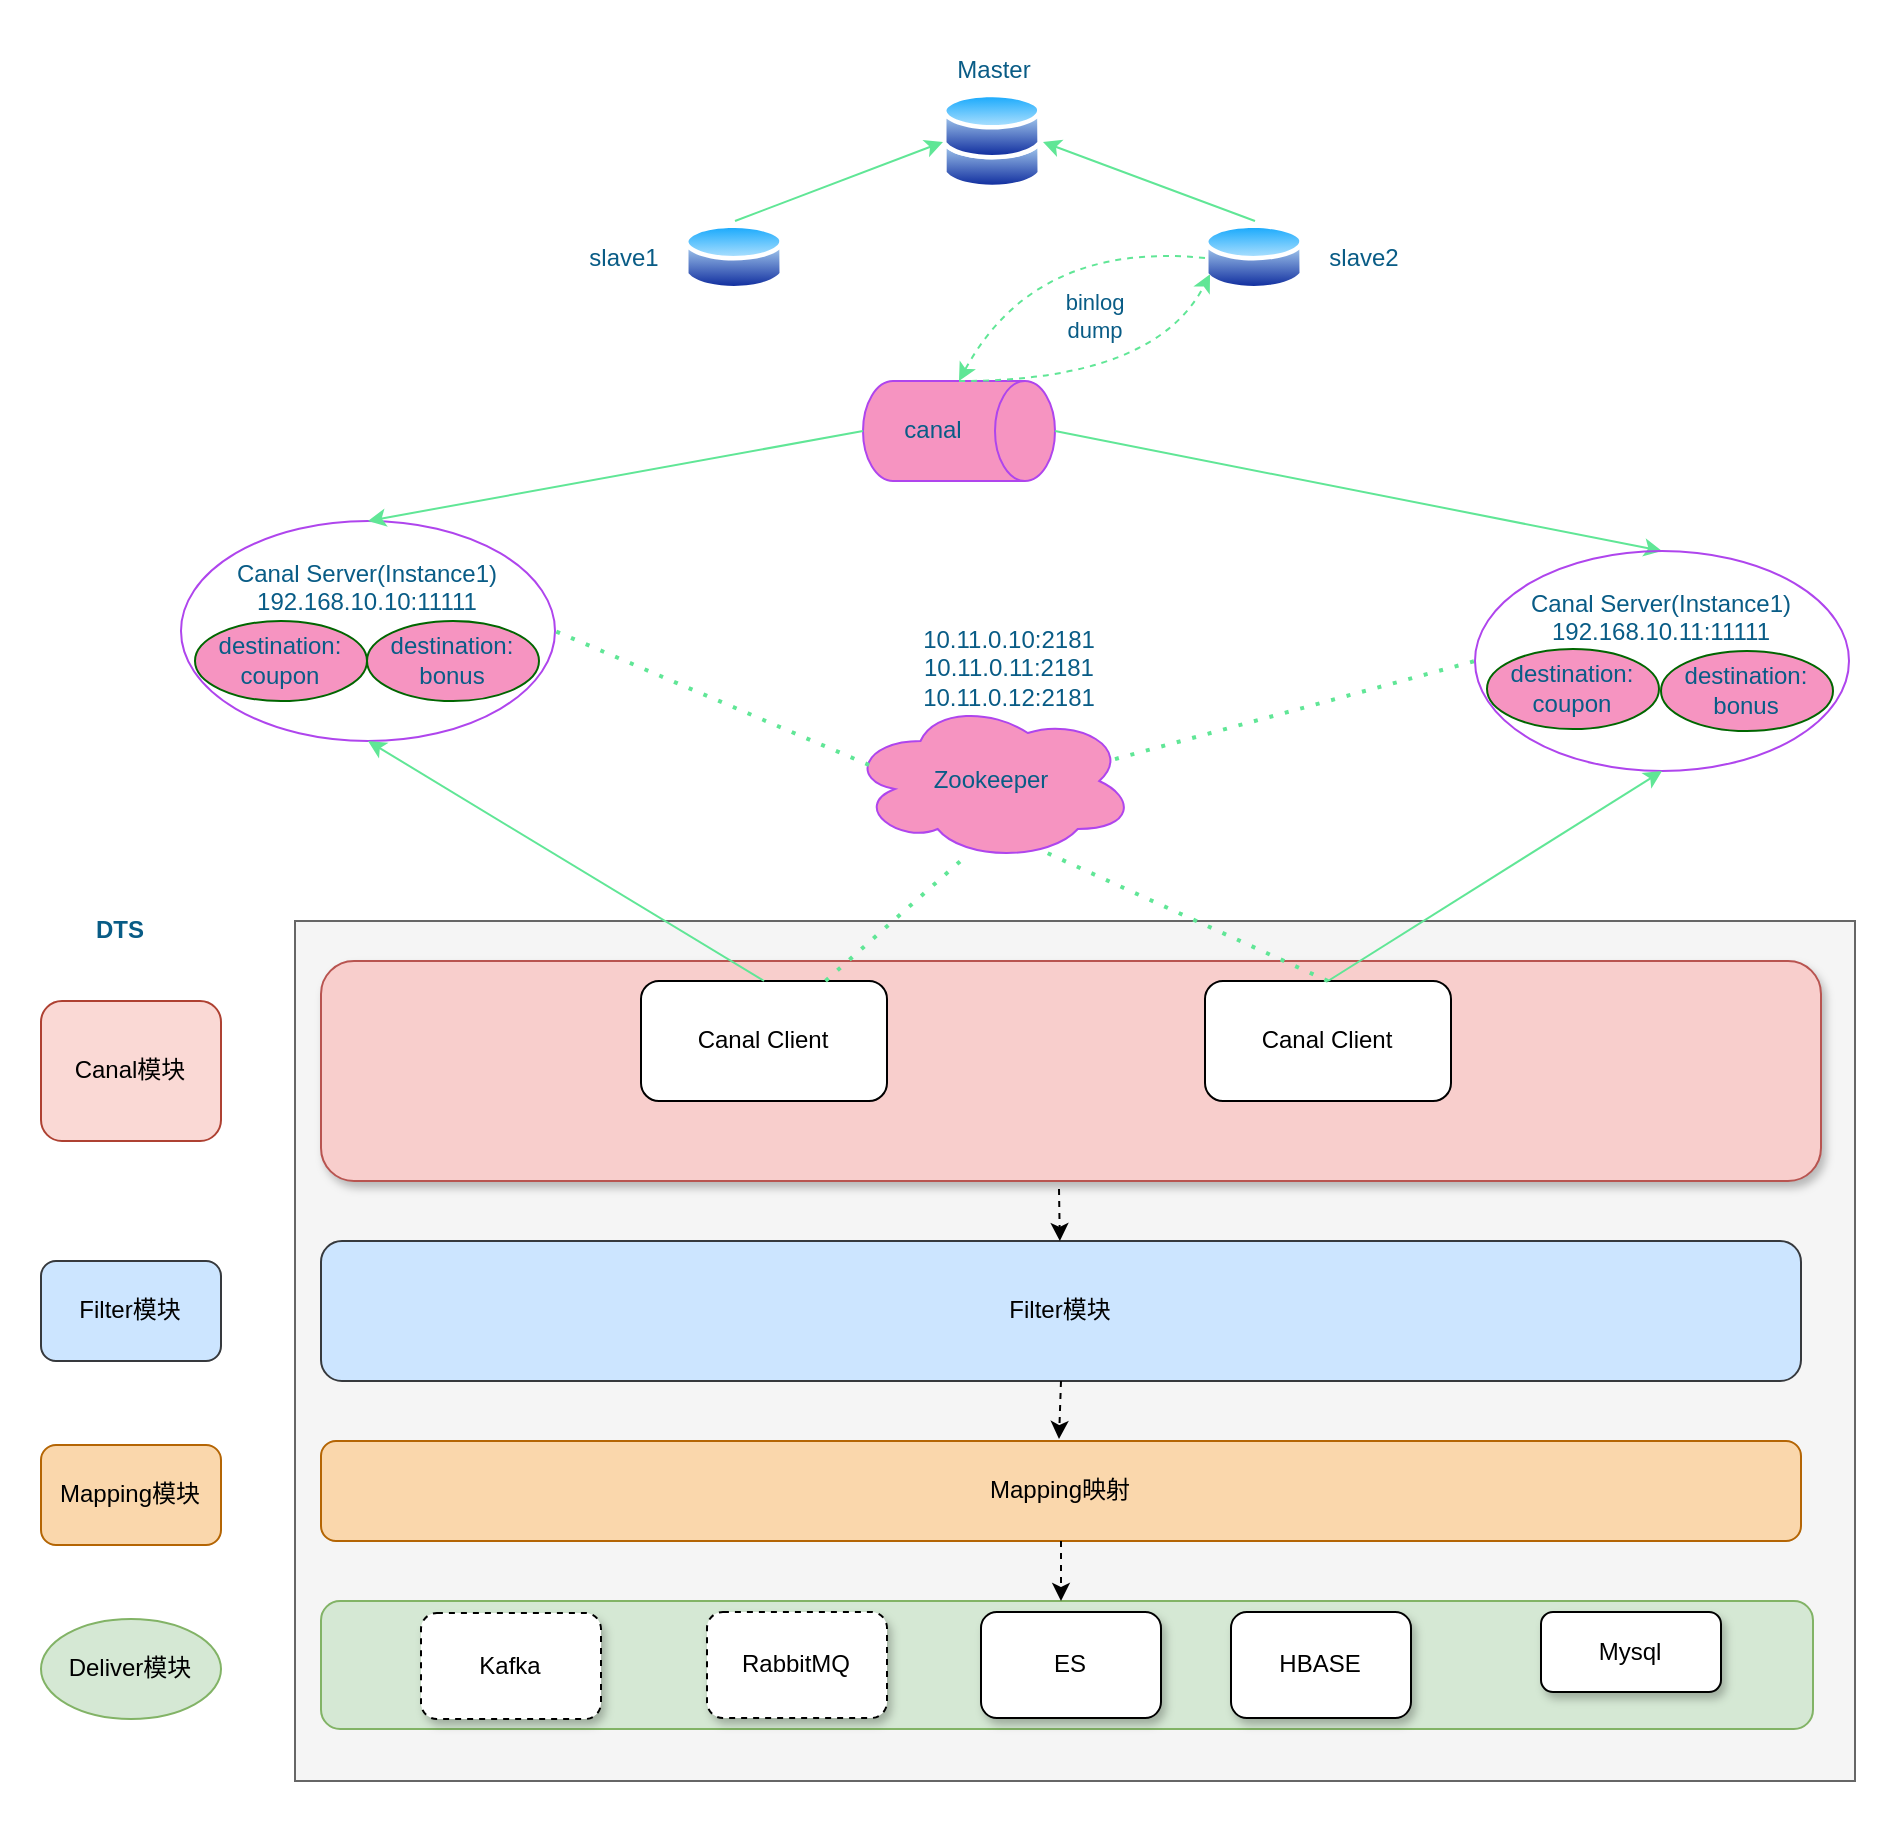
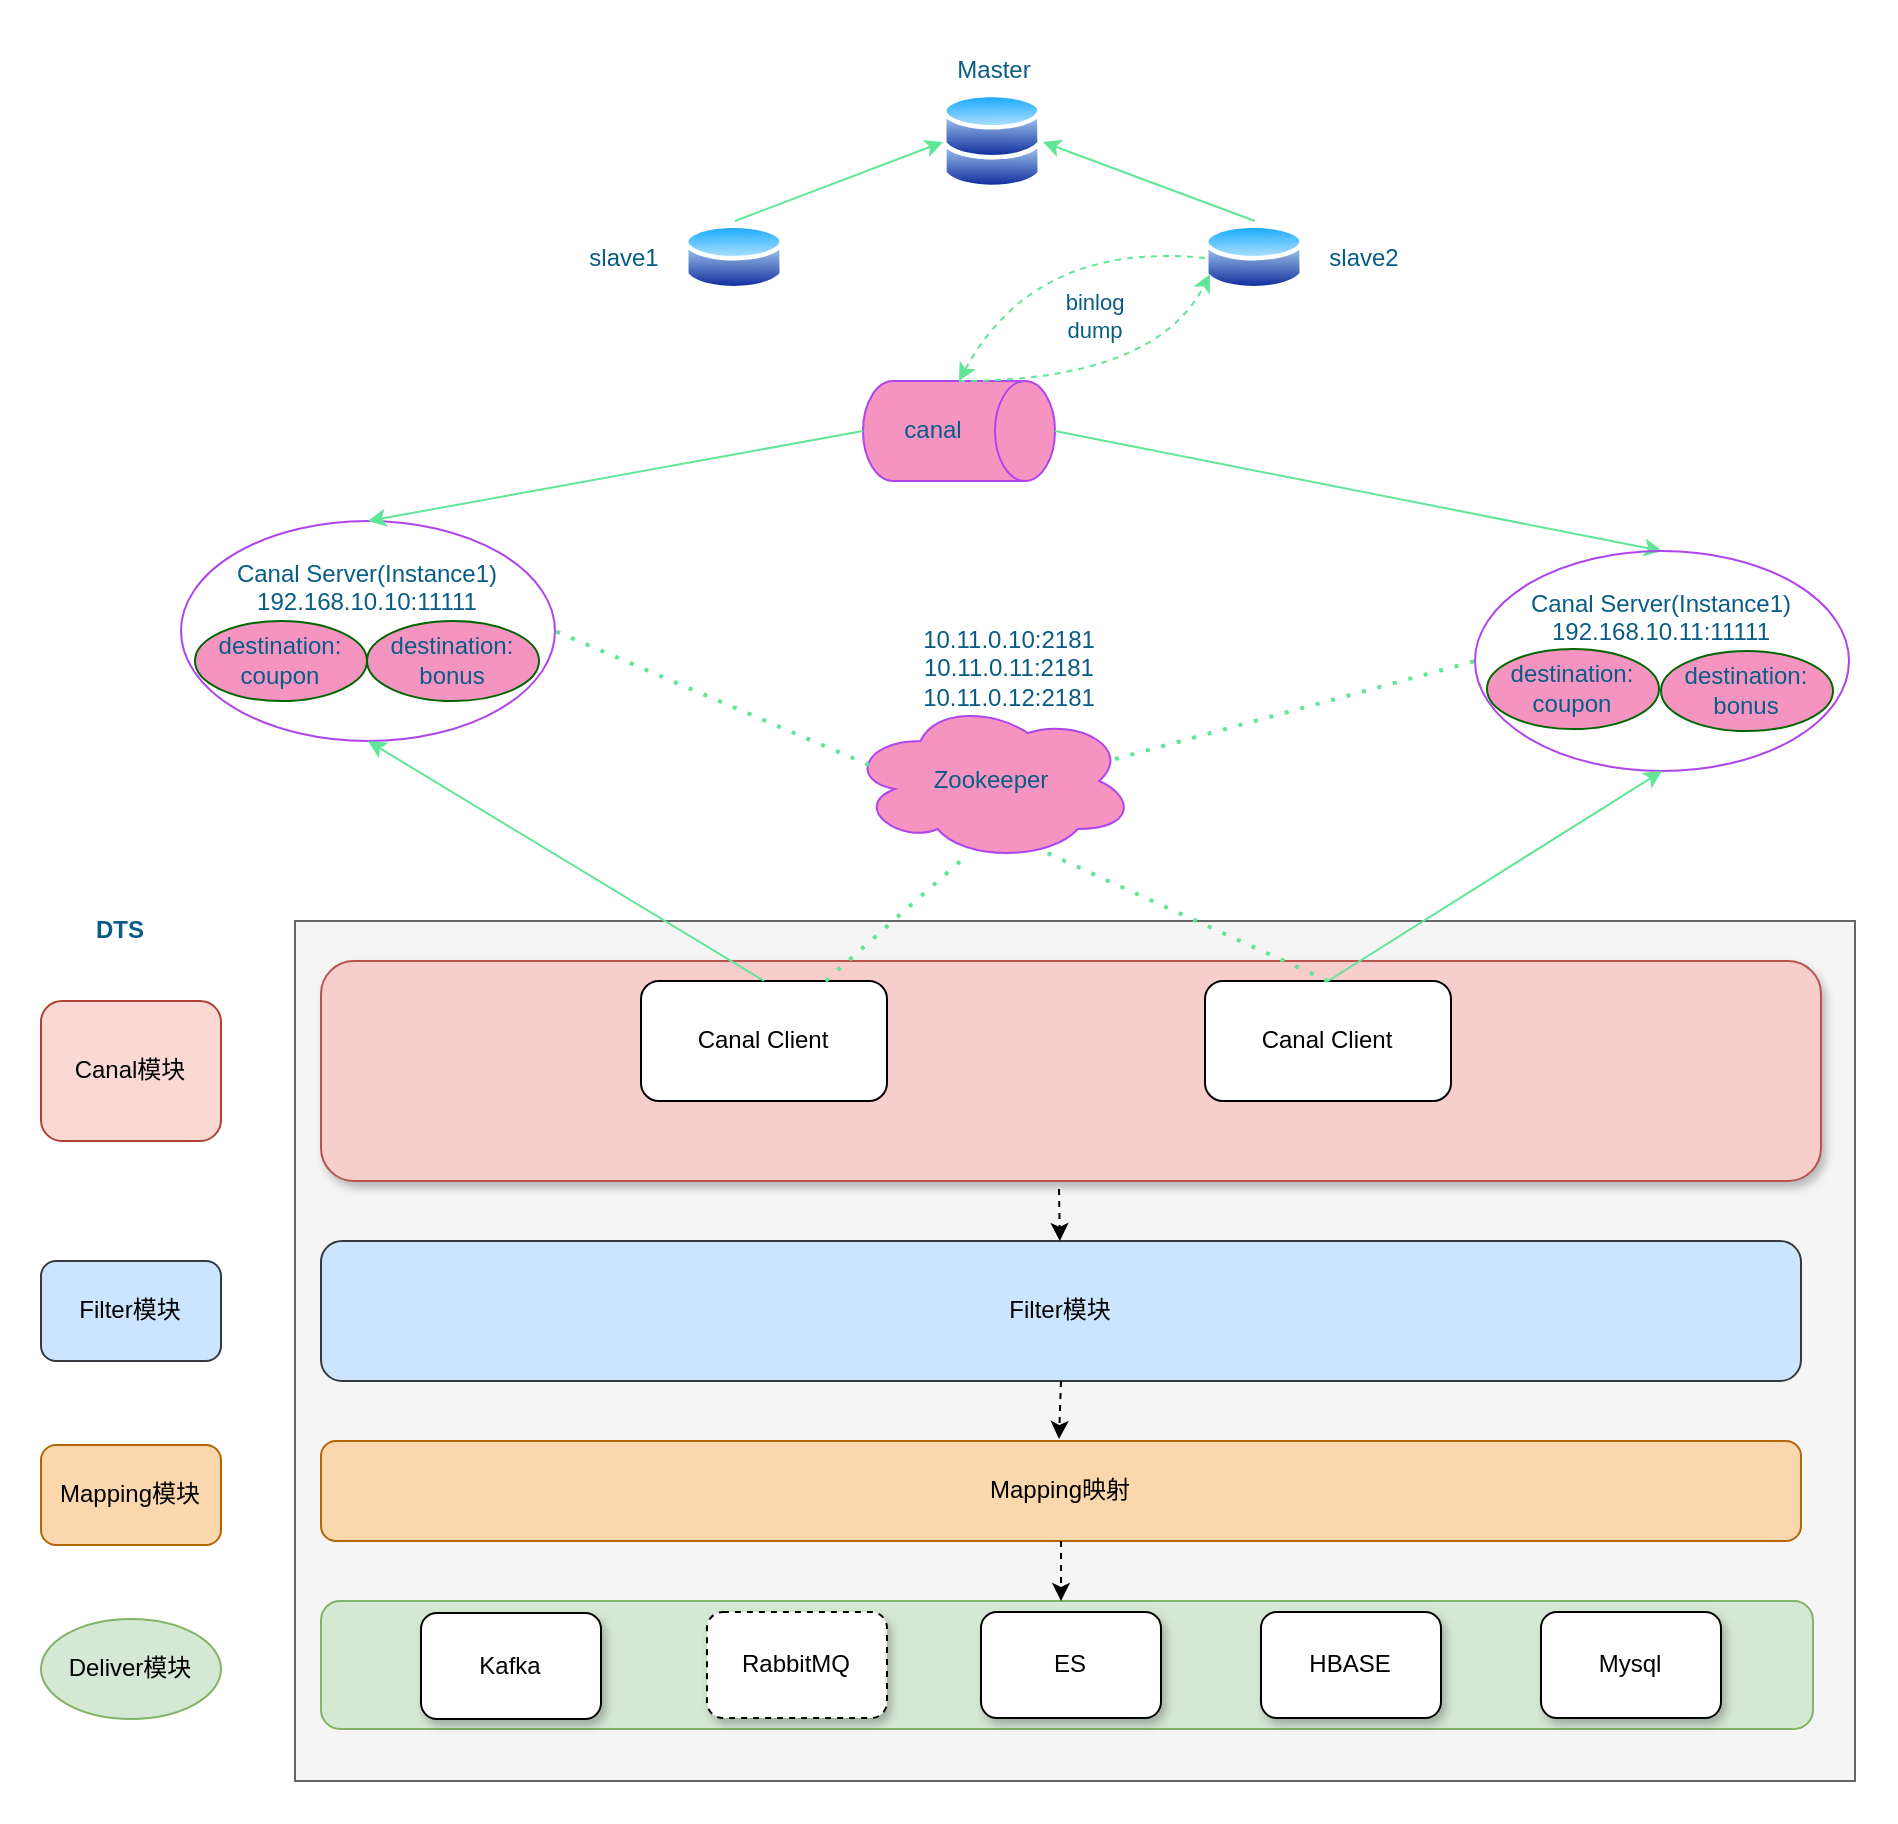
(1631, 1652) -> (1631, 1665)
(1321, 1665) -> (1351, 1665)
(511, 1666) -> (511, 1666)
